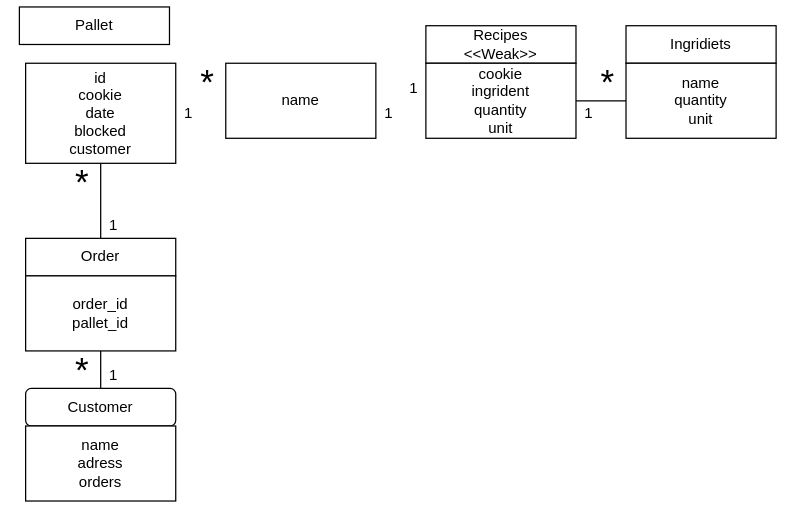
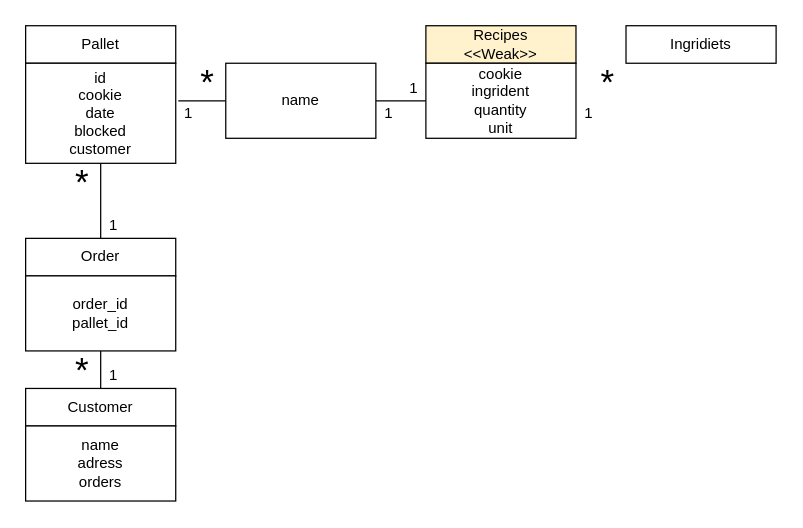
(94, 26) -> (101, 44)
(501, 44) -> (501, 44)
none -> (202, 101)
none -> (401, 101)
(601, 101) -> none
(701, 101) -> none
(101, 407) -> (101, 407)
